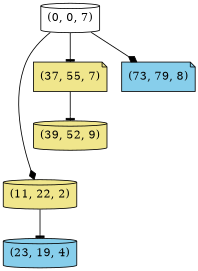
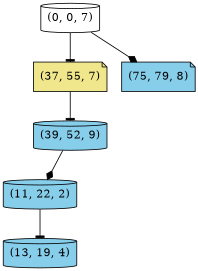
(158, 77) -> (158, 77)
(19, 97) -> (57, 161)
(70, 136) -> (70, 136)
(40, 194) -> (40, 194)
(40, 253) -> (40, 253)
